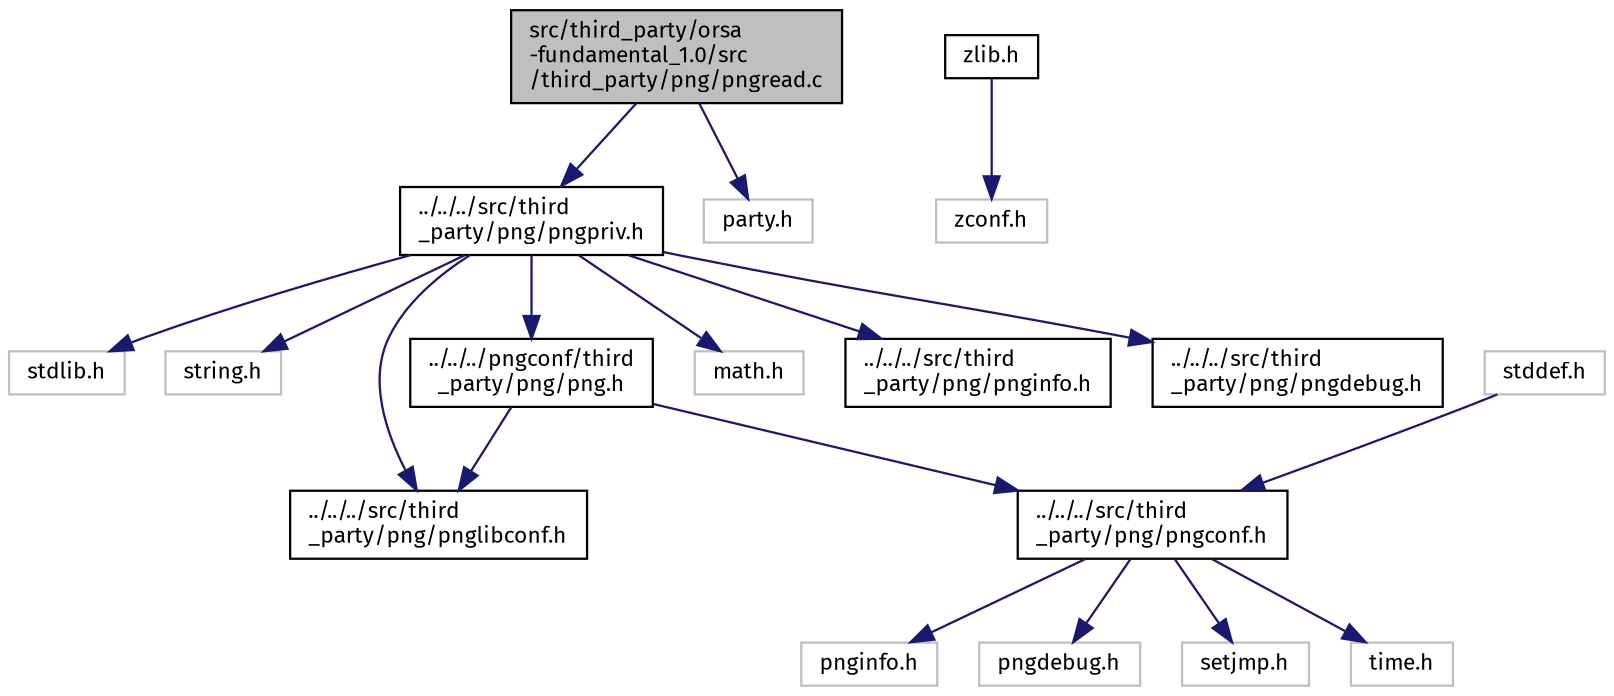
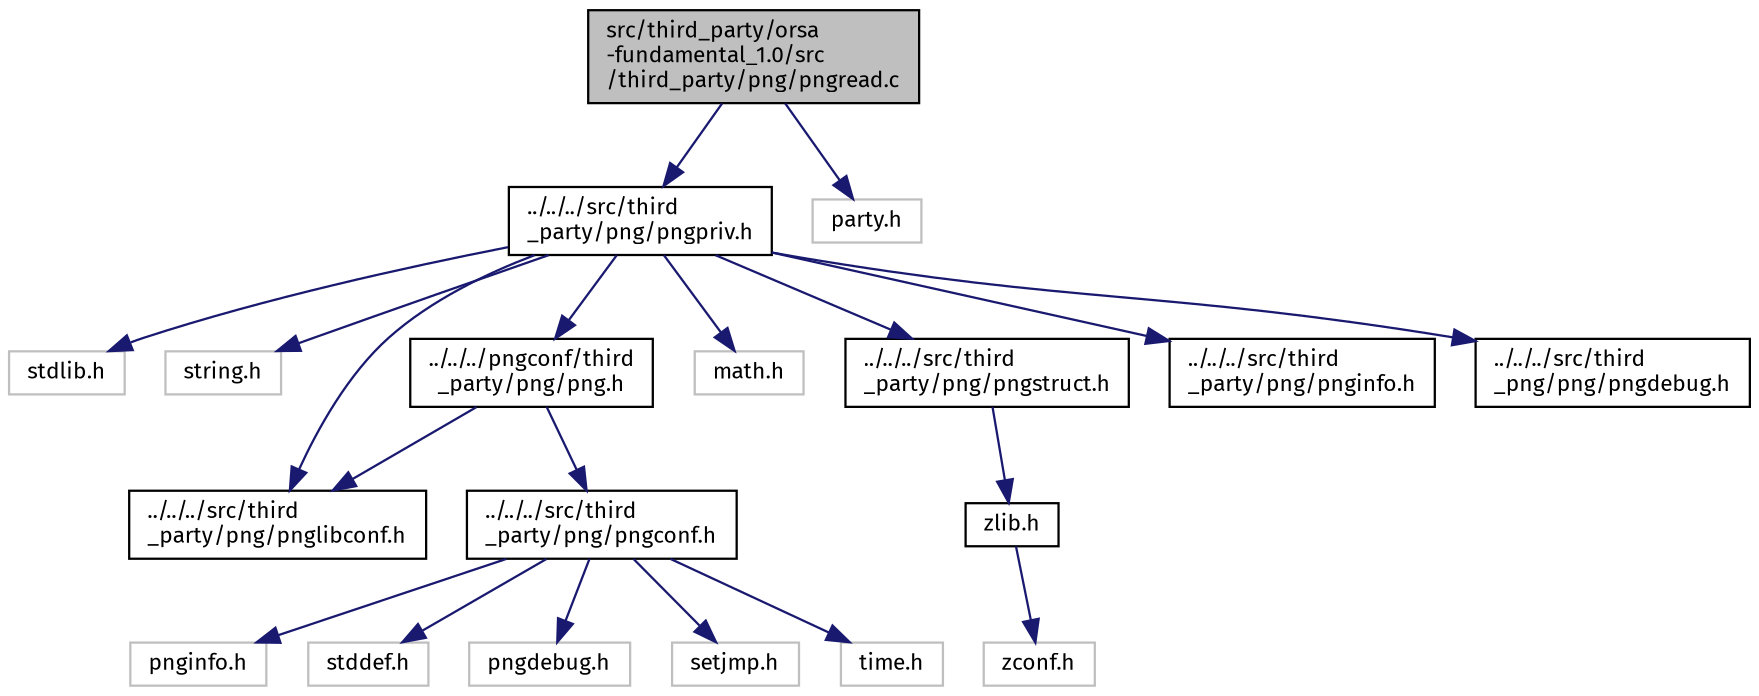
none -> (987, 373)
(1298, 373) -> (1613, 373)
(1381, 439) -> (485, 595)
